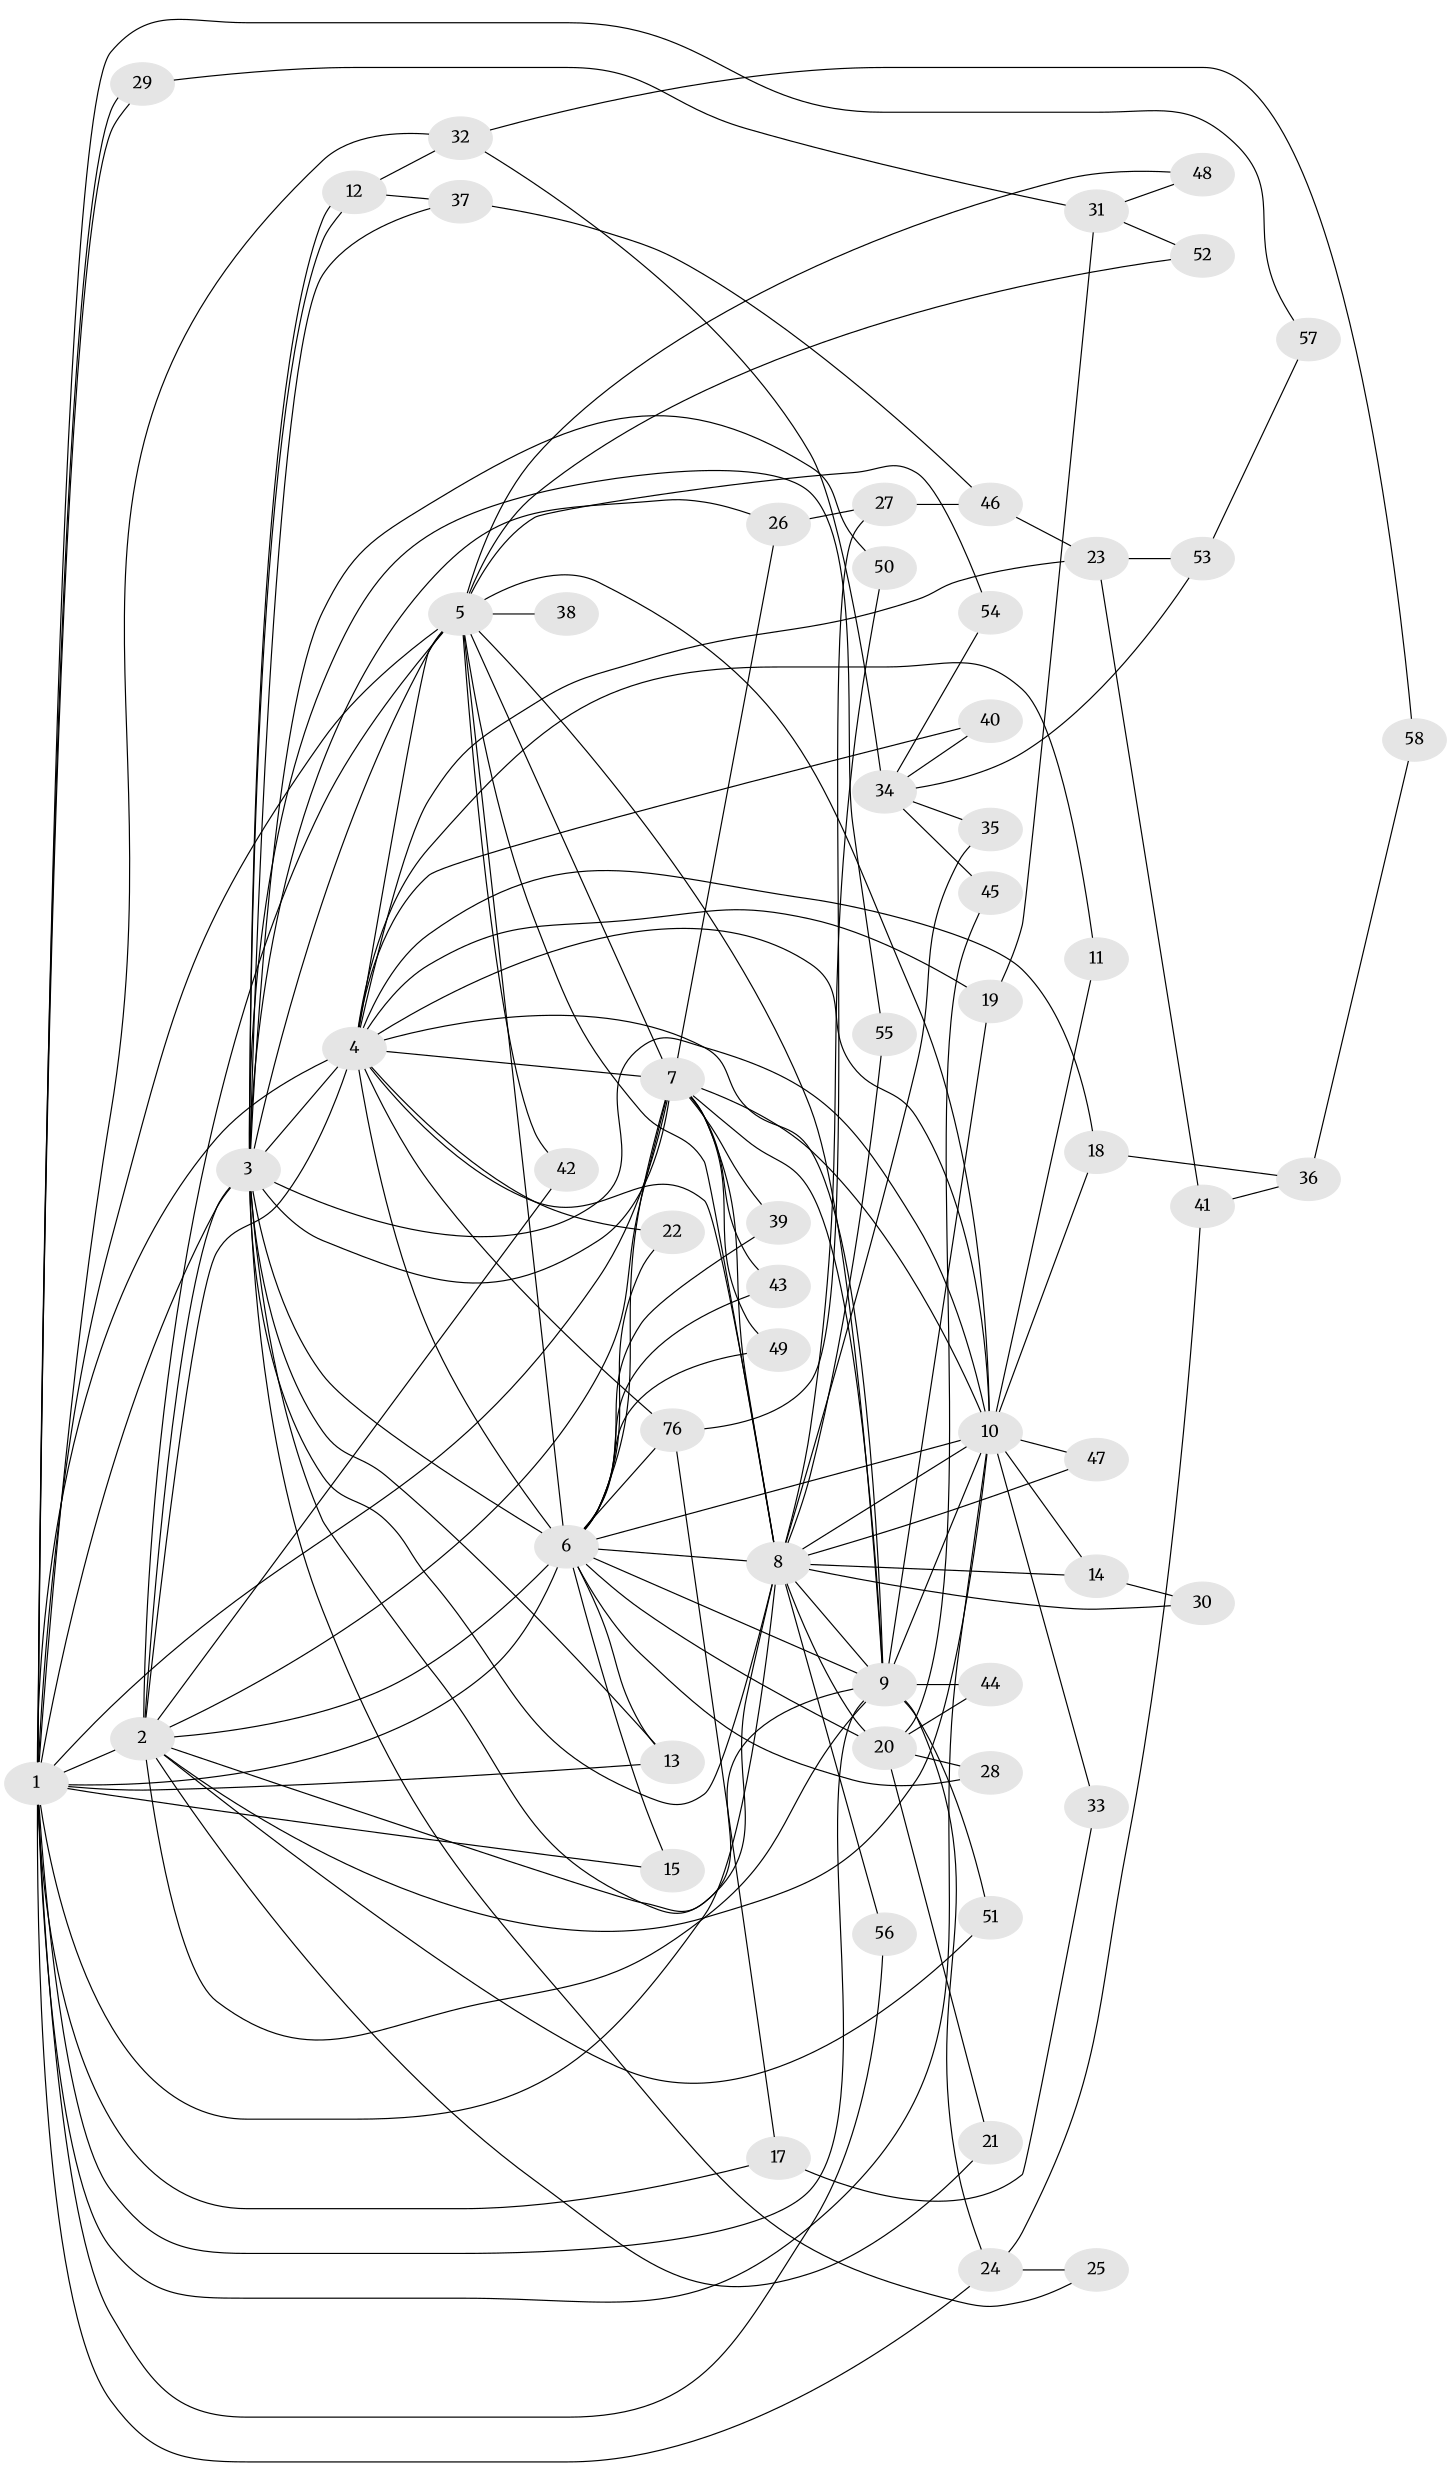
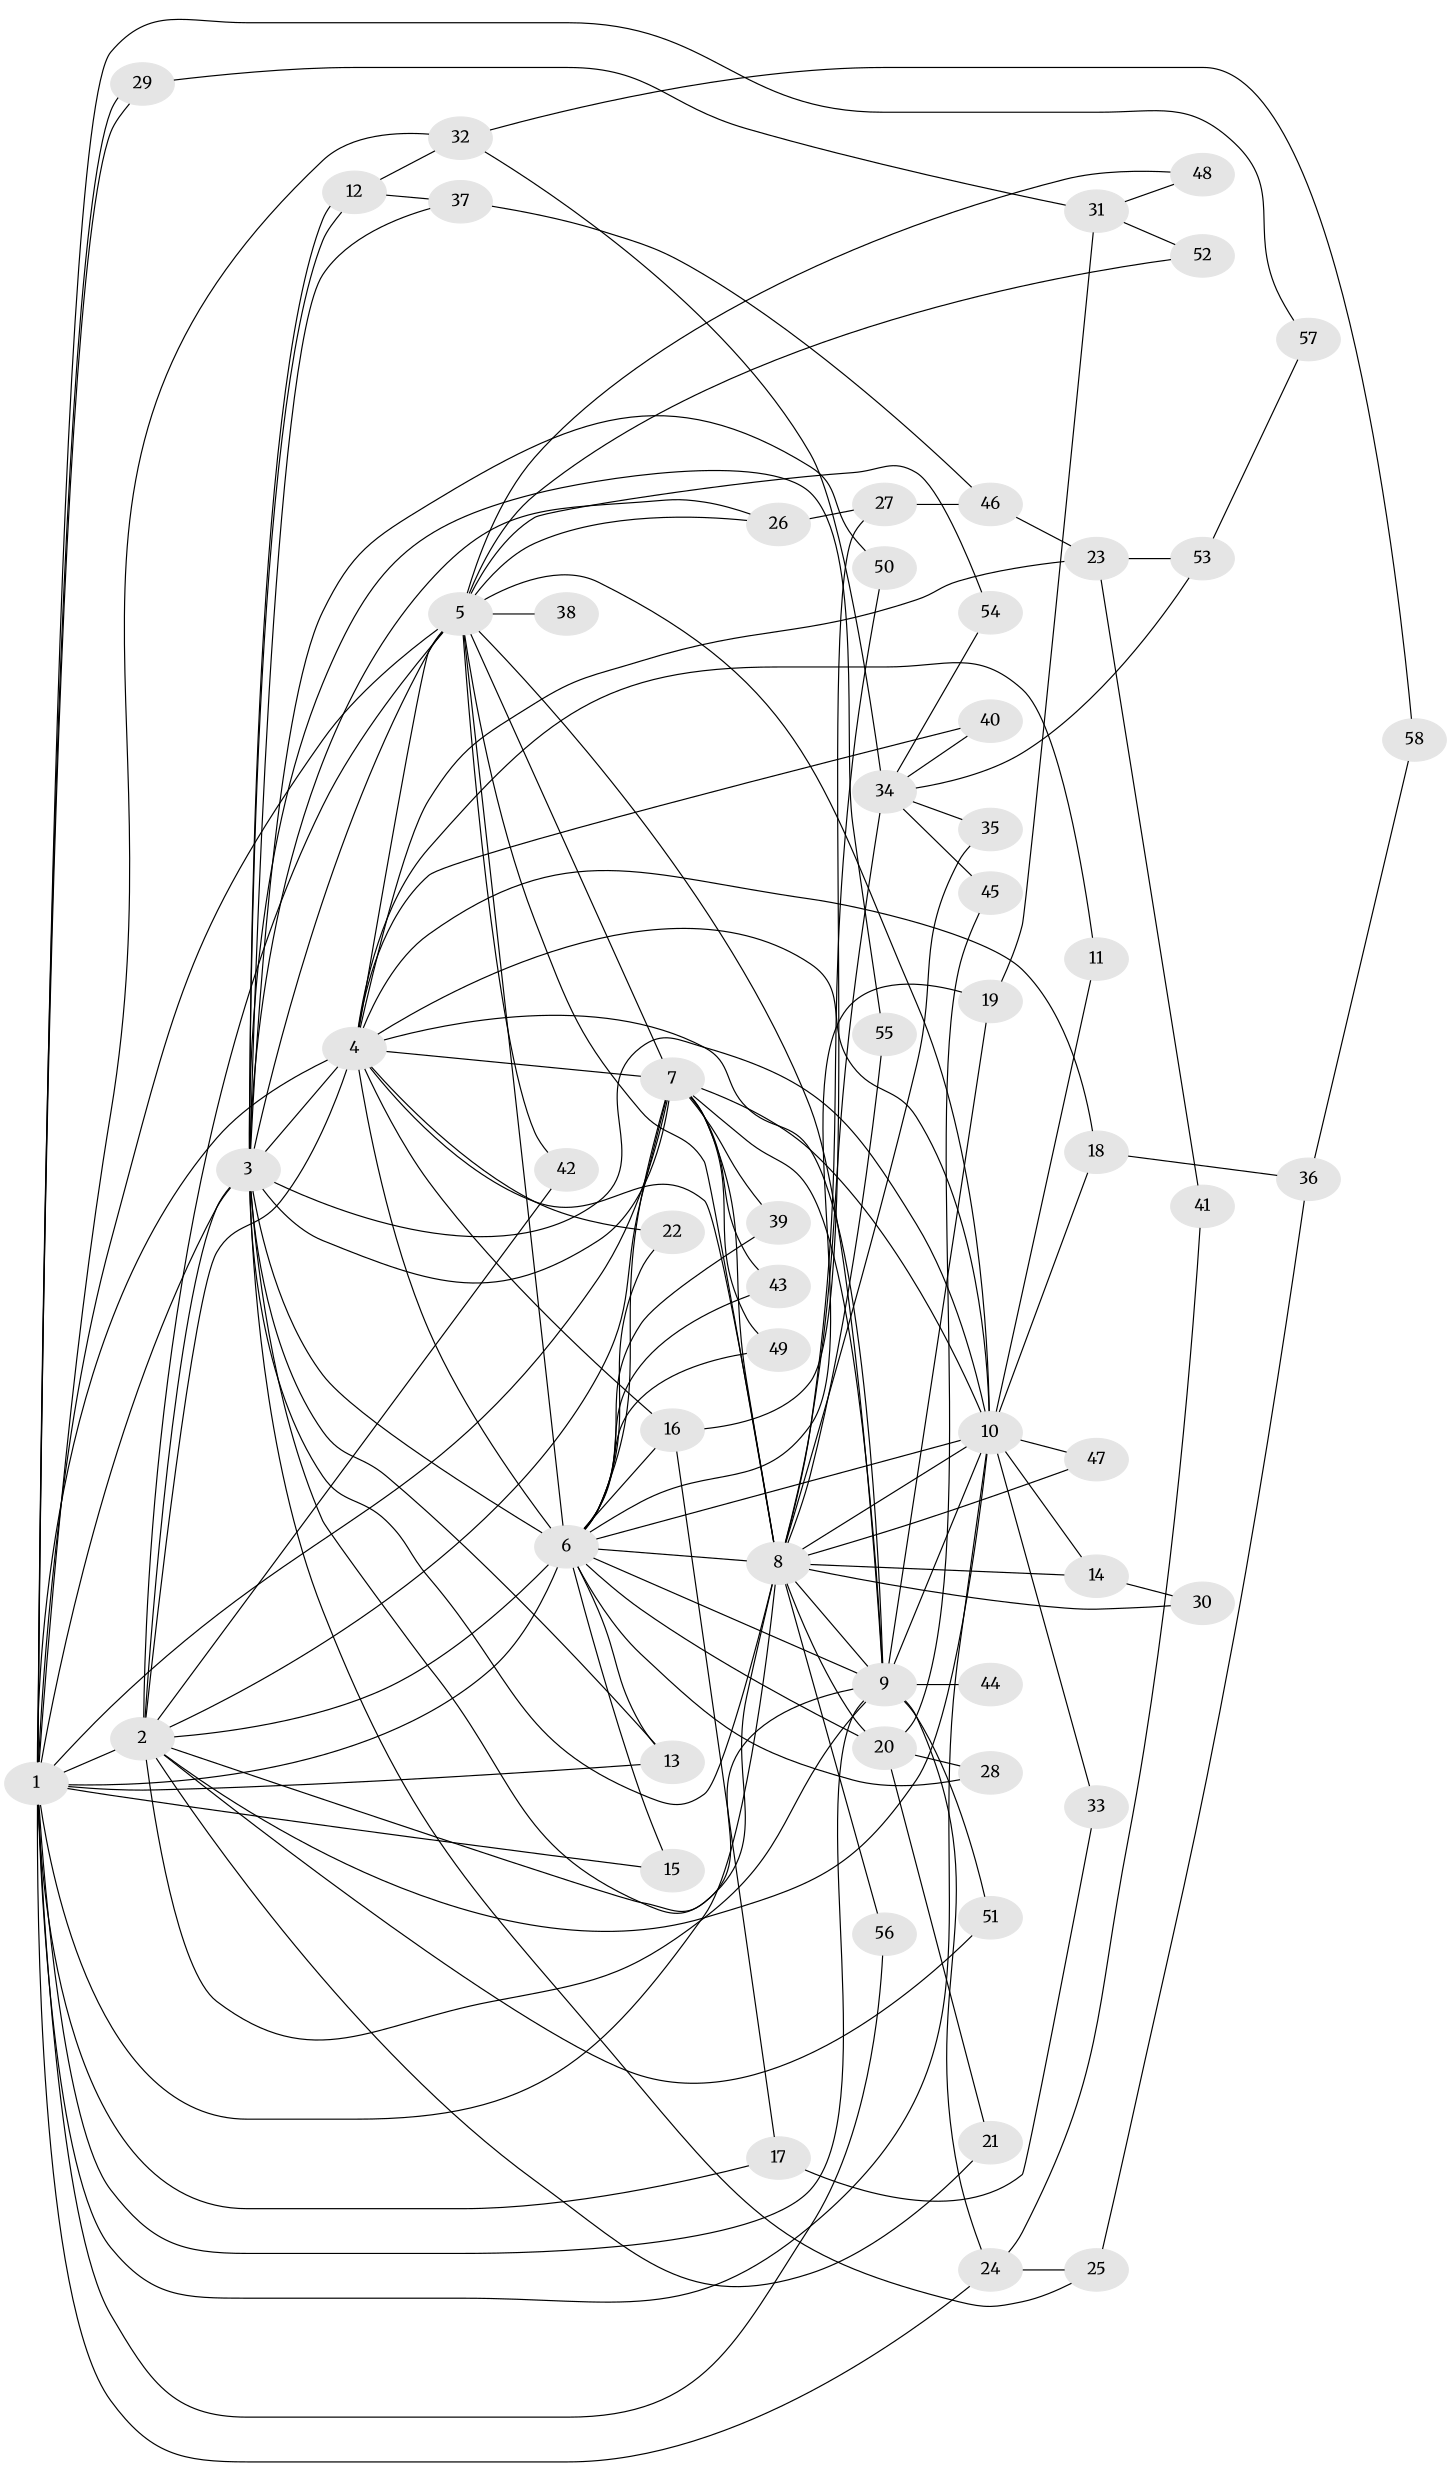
(726, 802) -> (600, 524)
(657, 917) -> (828, 1360)
none -> (849, 1032)
(1256, 1193) -> (1217, 1727)
(673, 1430) -> (673, 1430)
(933, 1719) -> none
